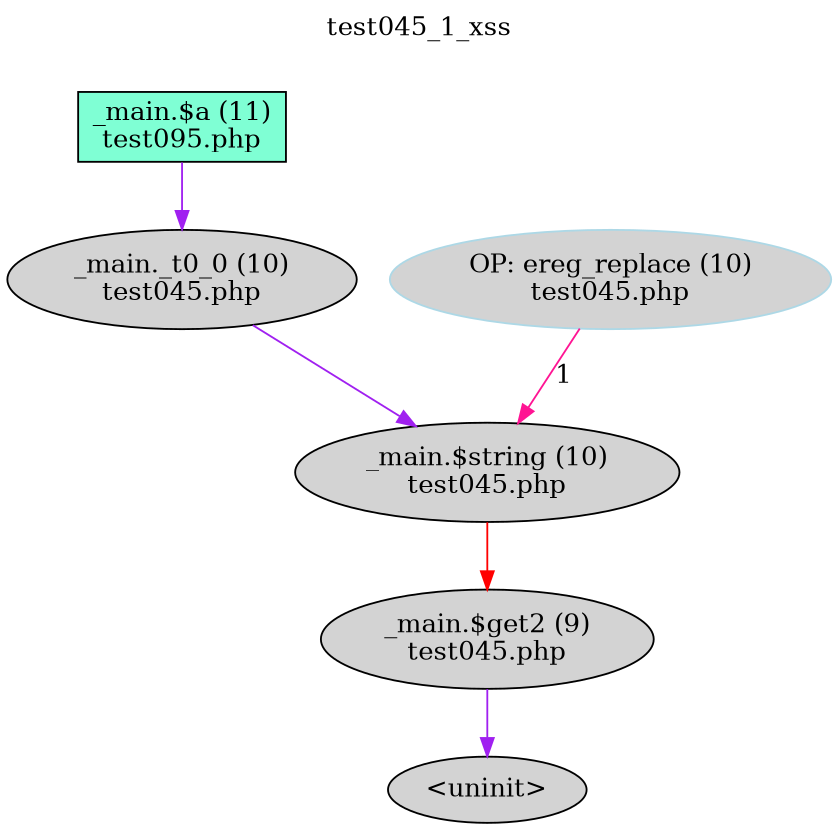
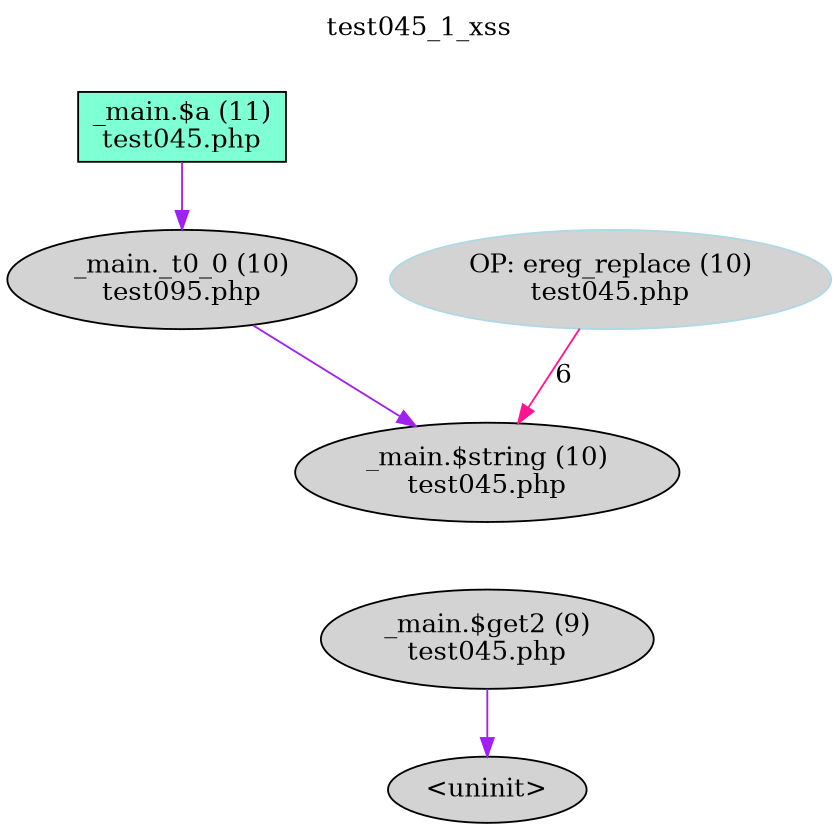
(182, 127) -> (182, 127)
(182, 280) -> (182, 280)
(565, 376) -> (565, 376)
(487, 547) -> none
